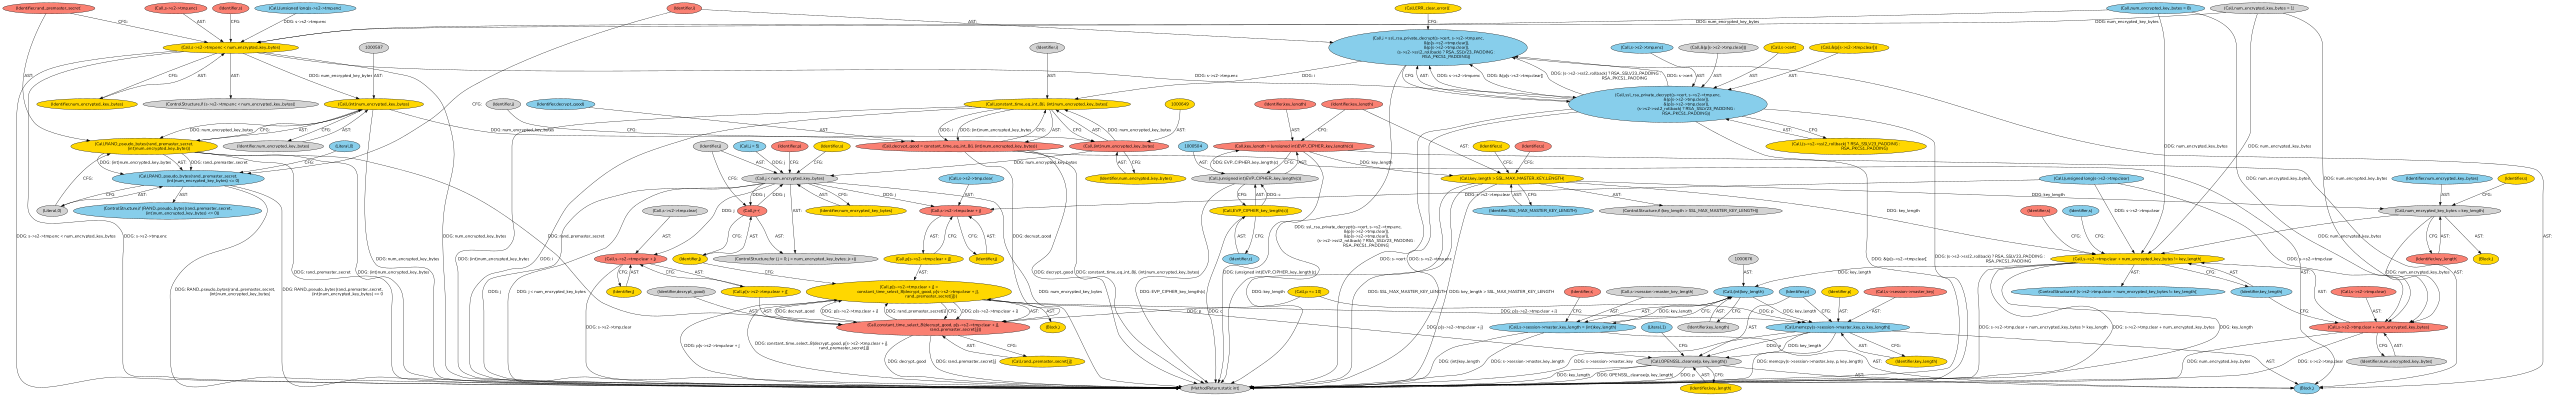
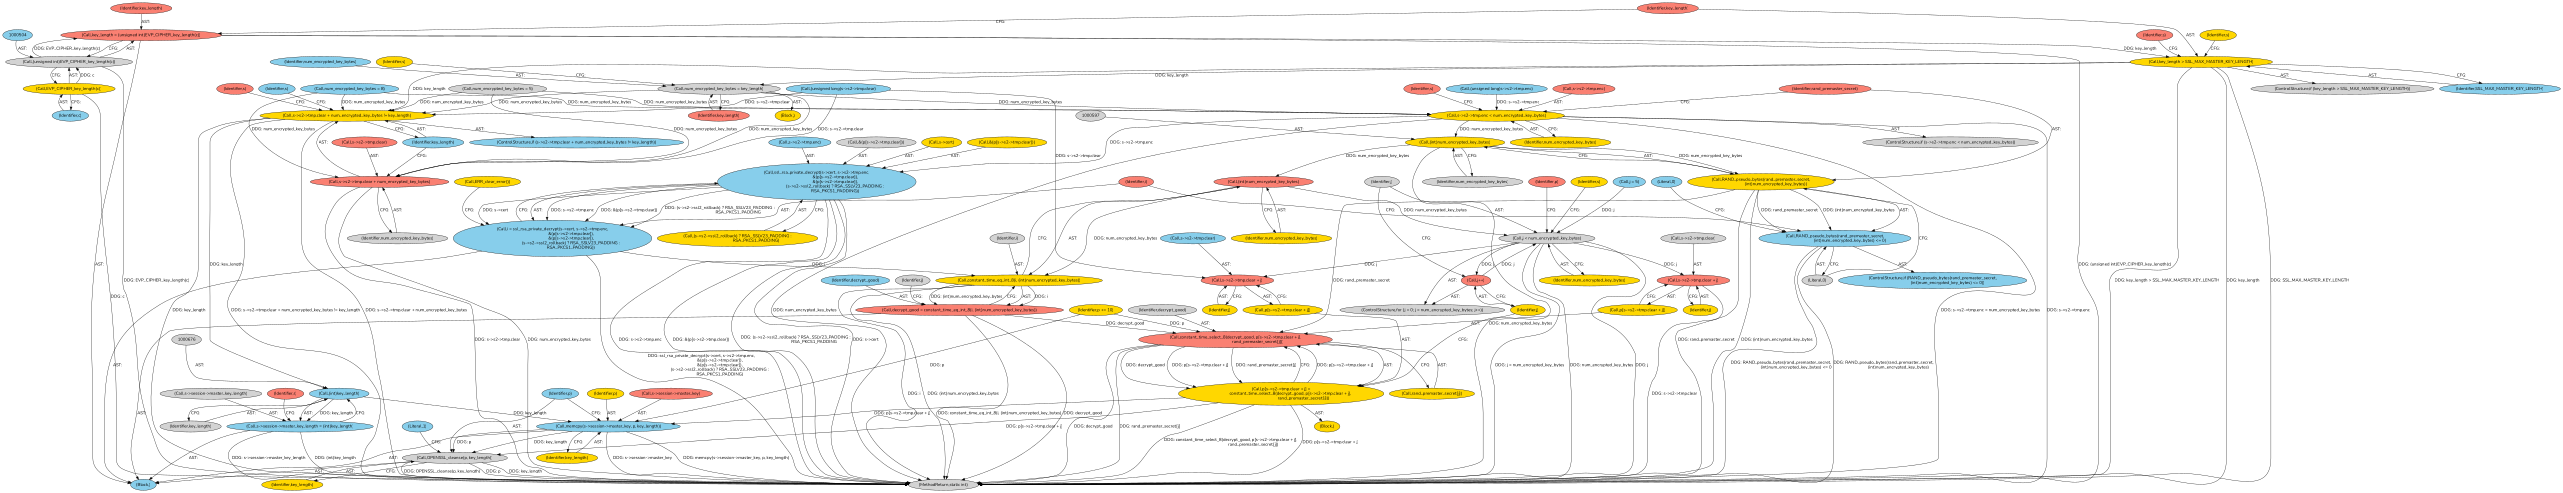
(2259, 8) -> (498, 89)
(1180, 104) -> none
none -> (1094, 107)
(1308, 292) -> (1096, 310)
